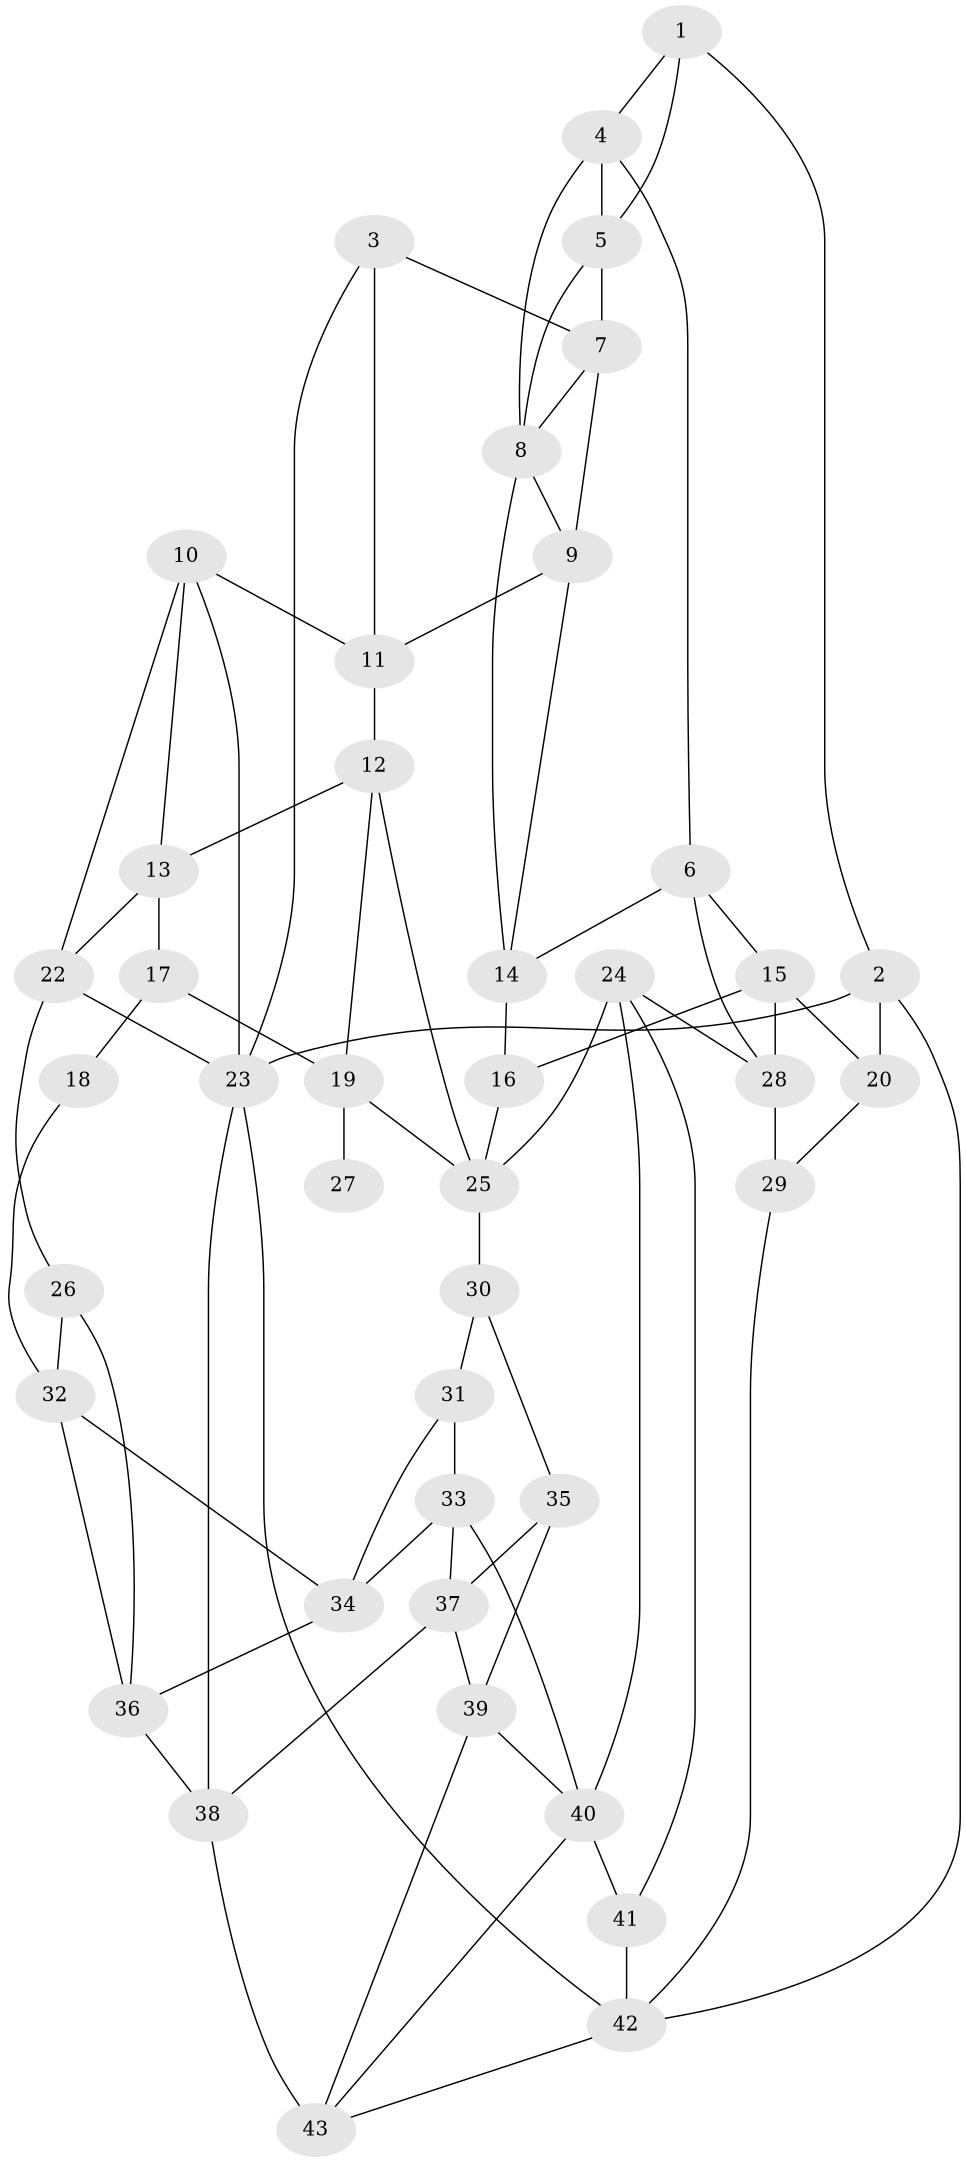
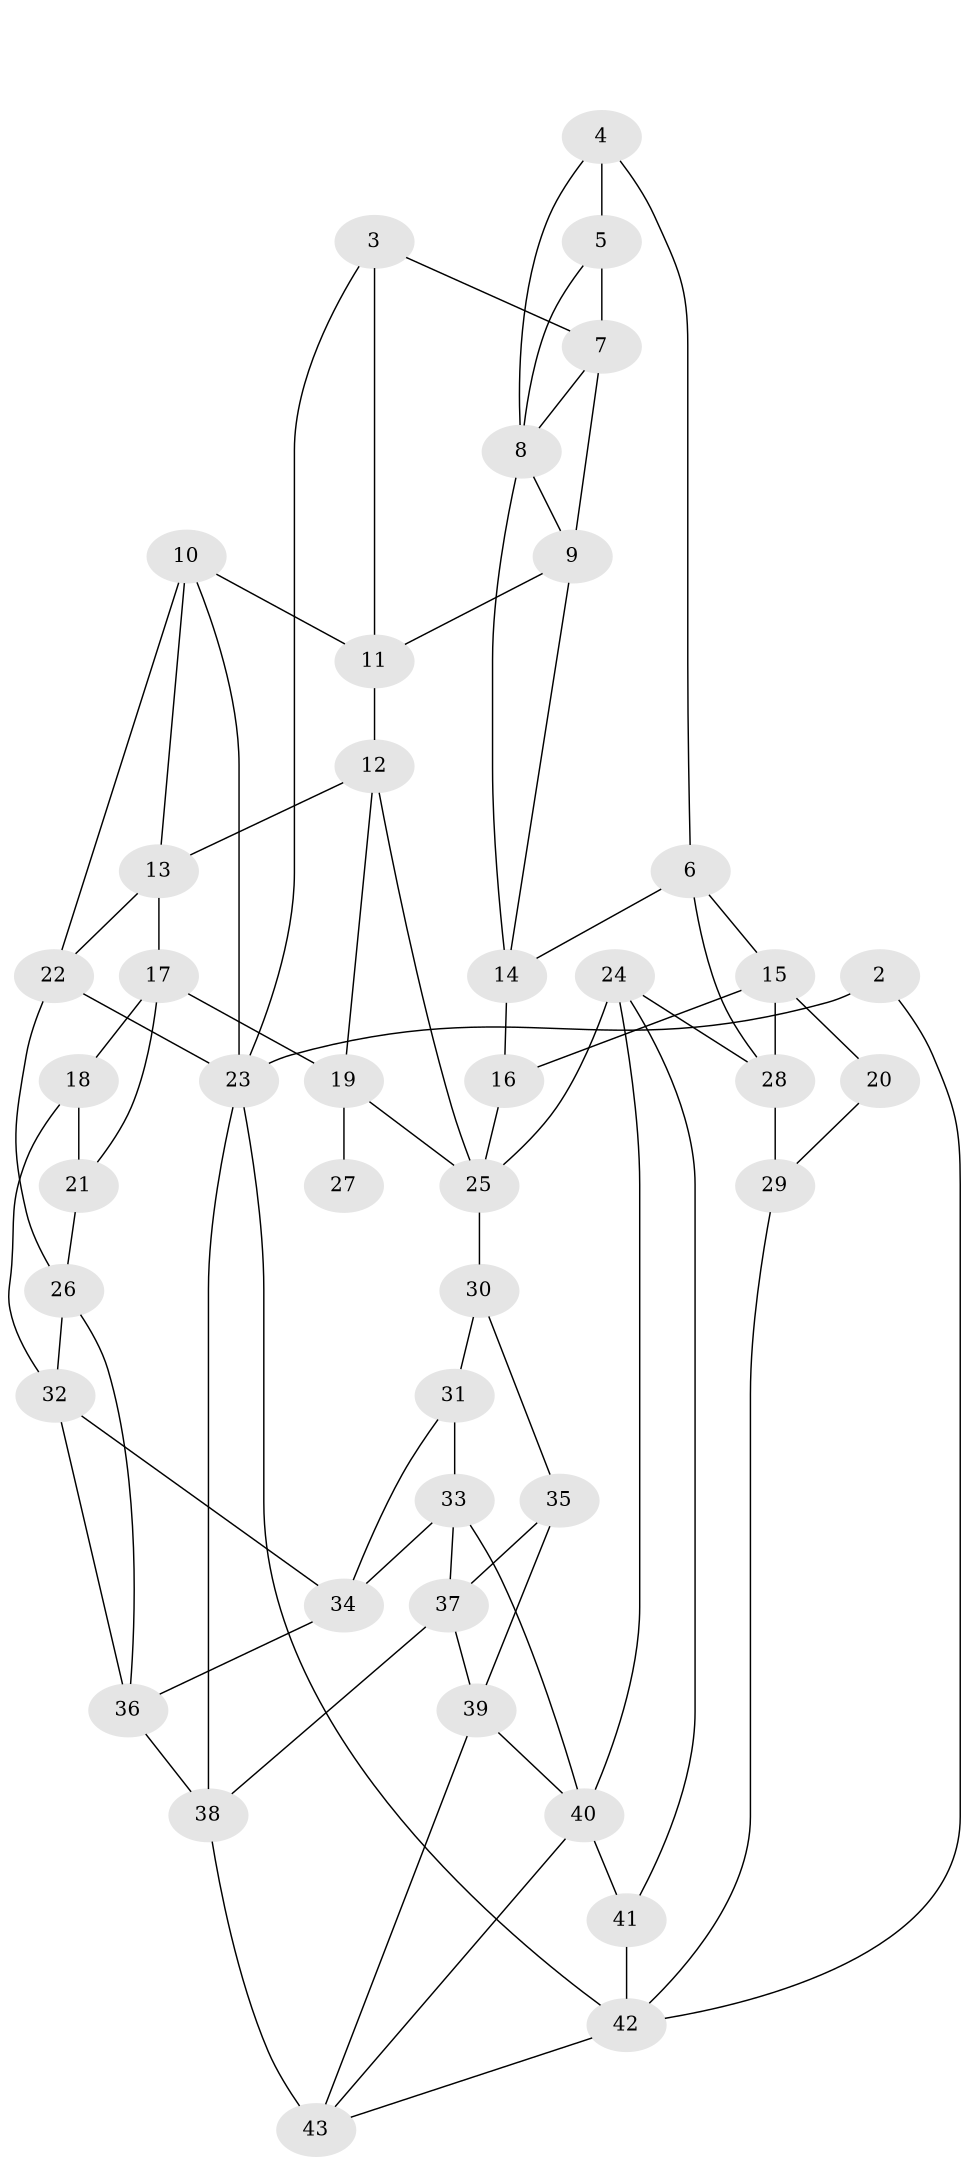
(682, 32) -> none
(880, 1029) -> none
none -> (79, 1186)
